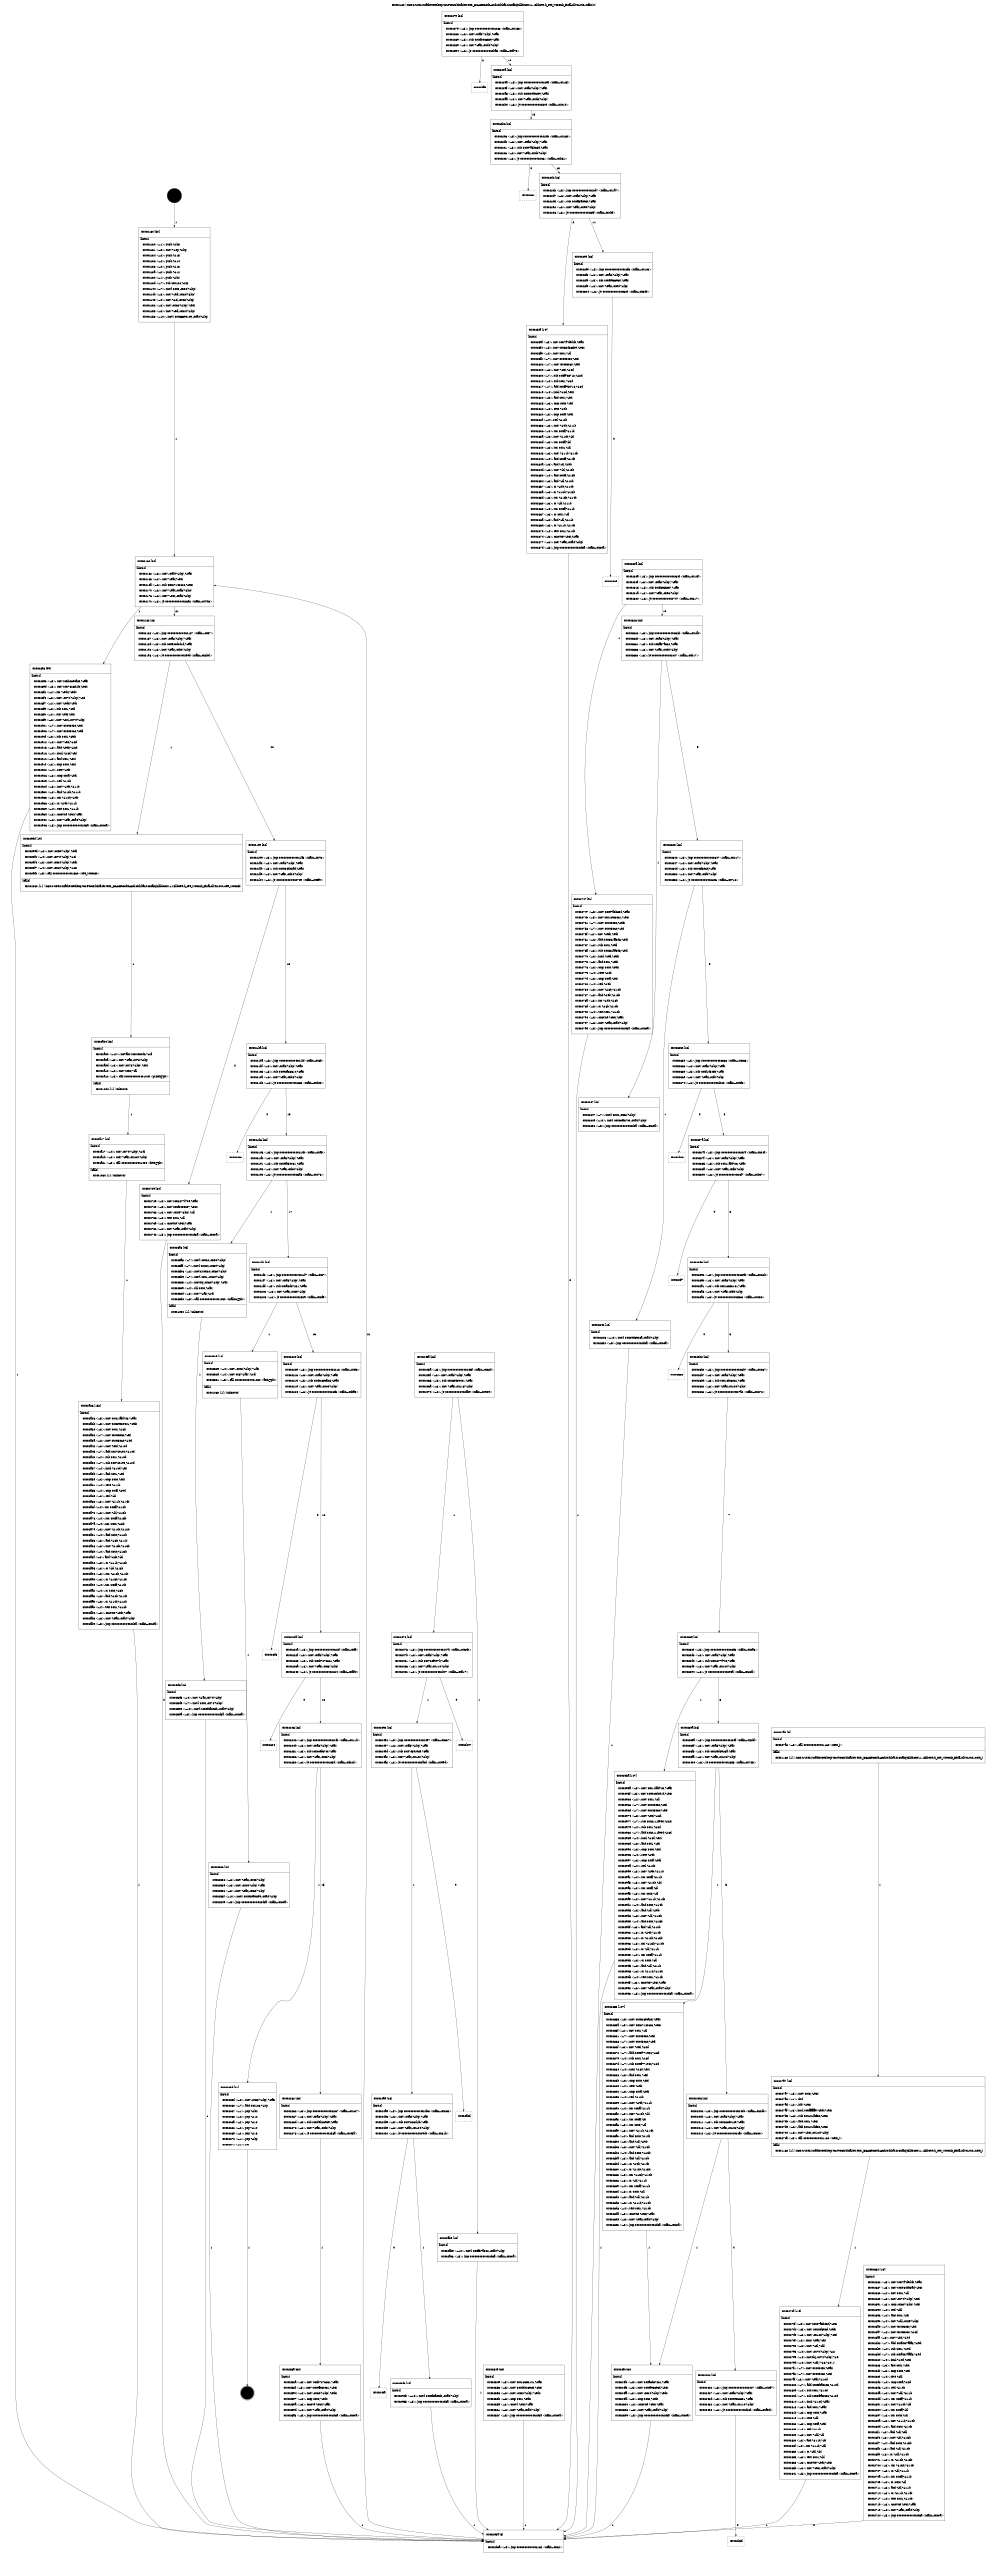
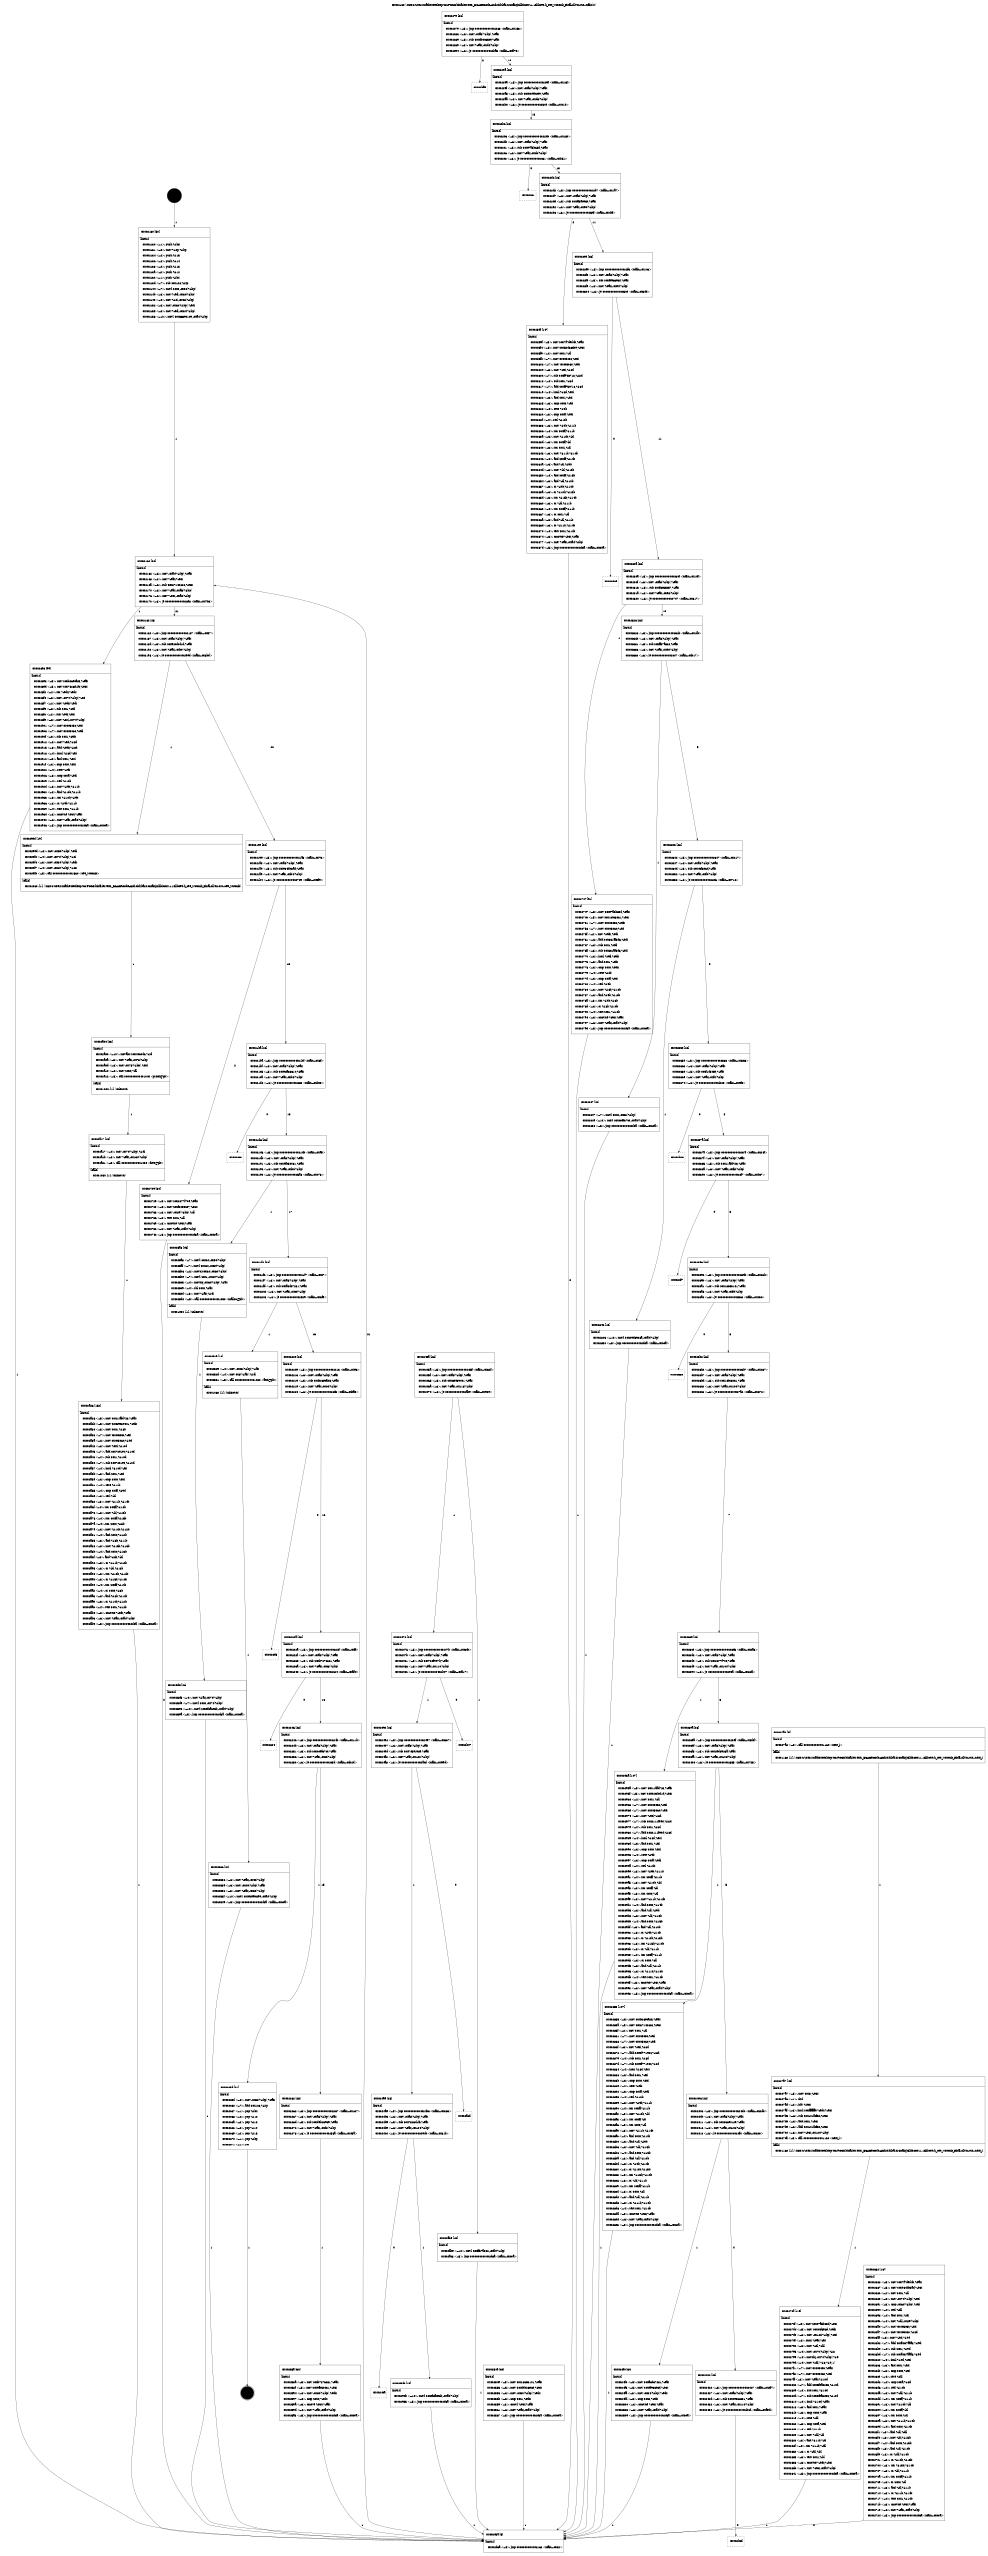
none -> (637, 427)
none -> (584, 1835)
(649, 2297) -> (606, 2397)
